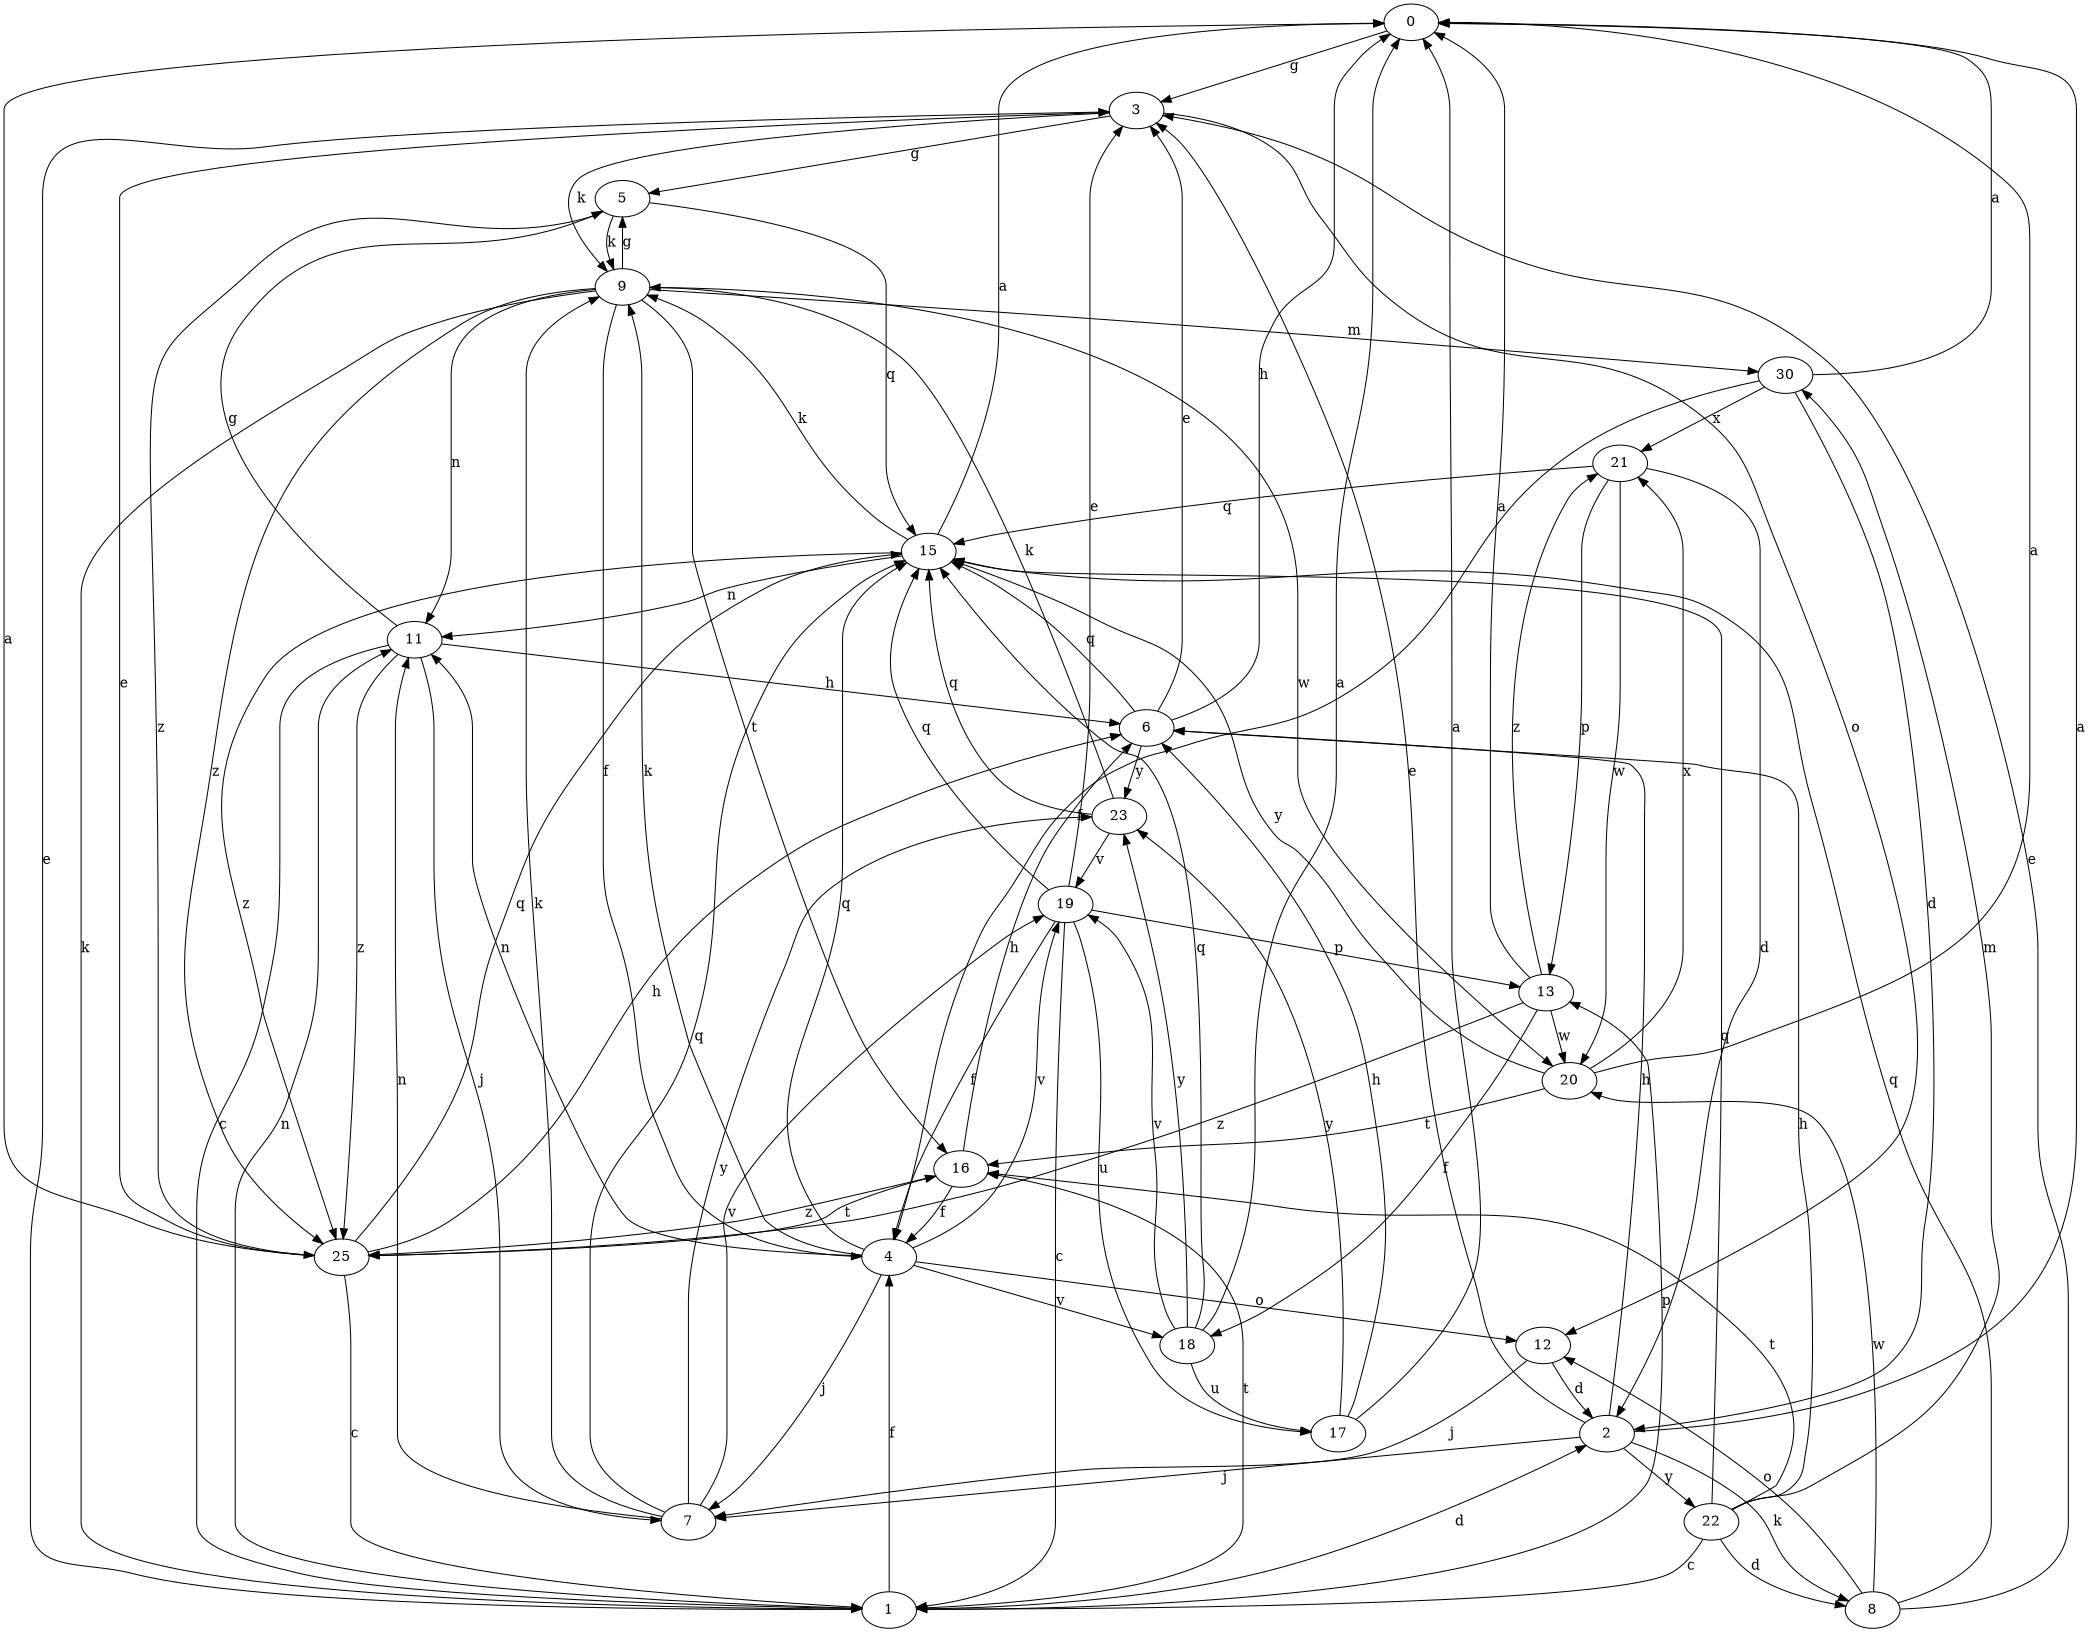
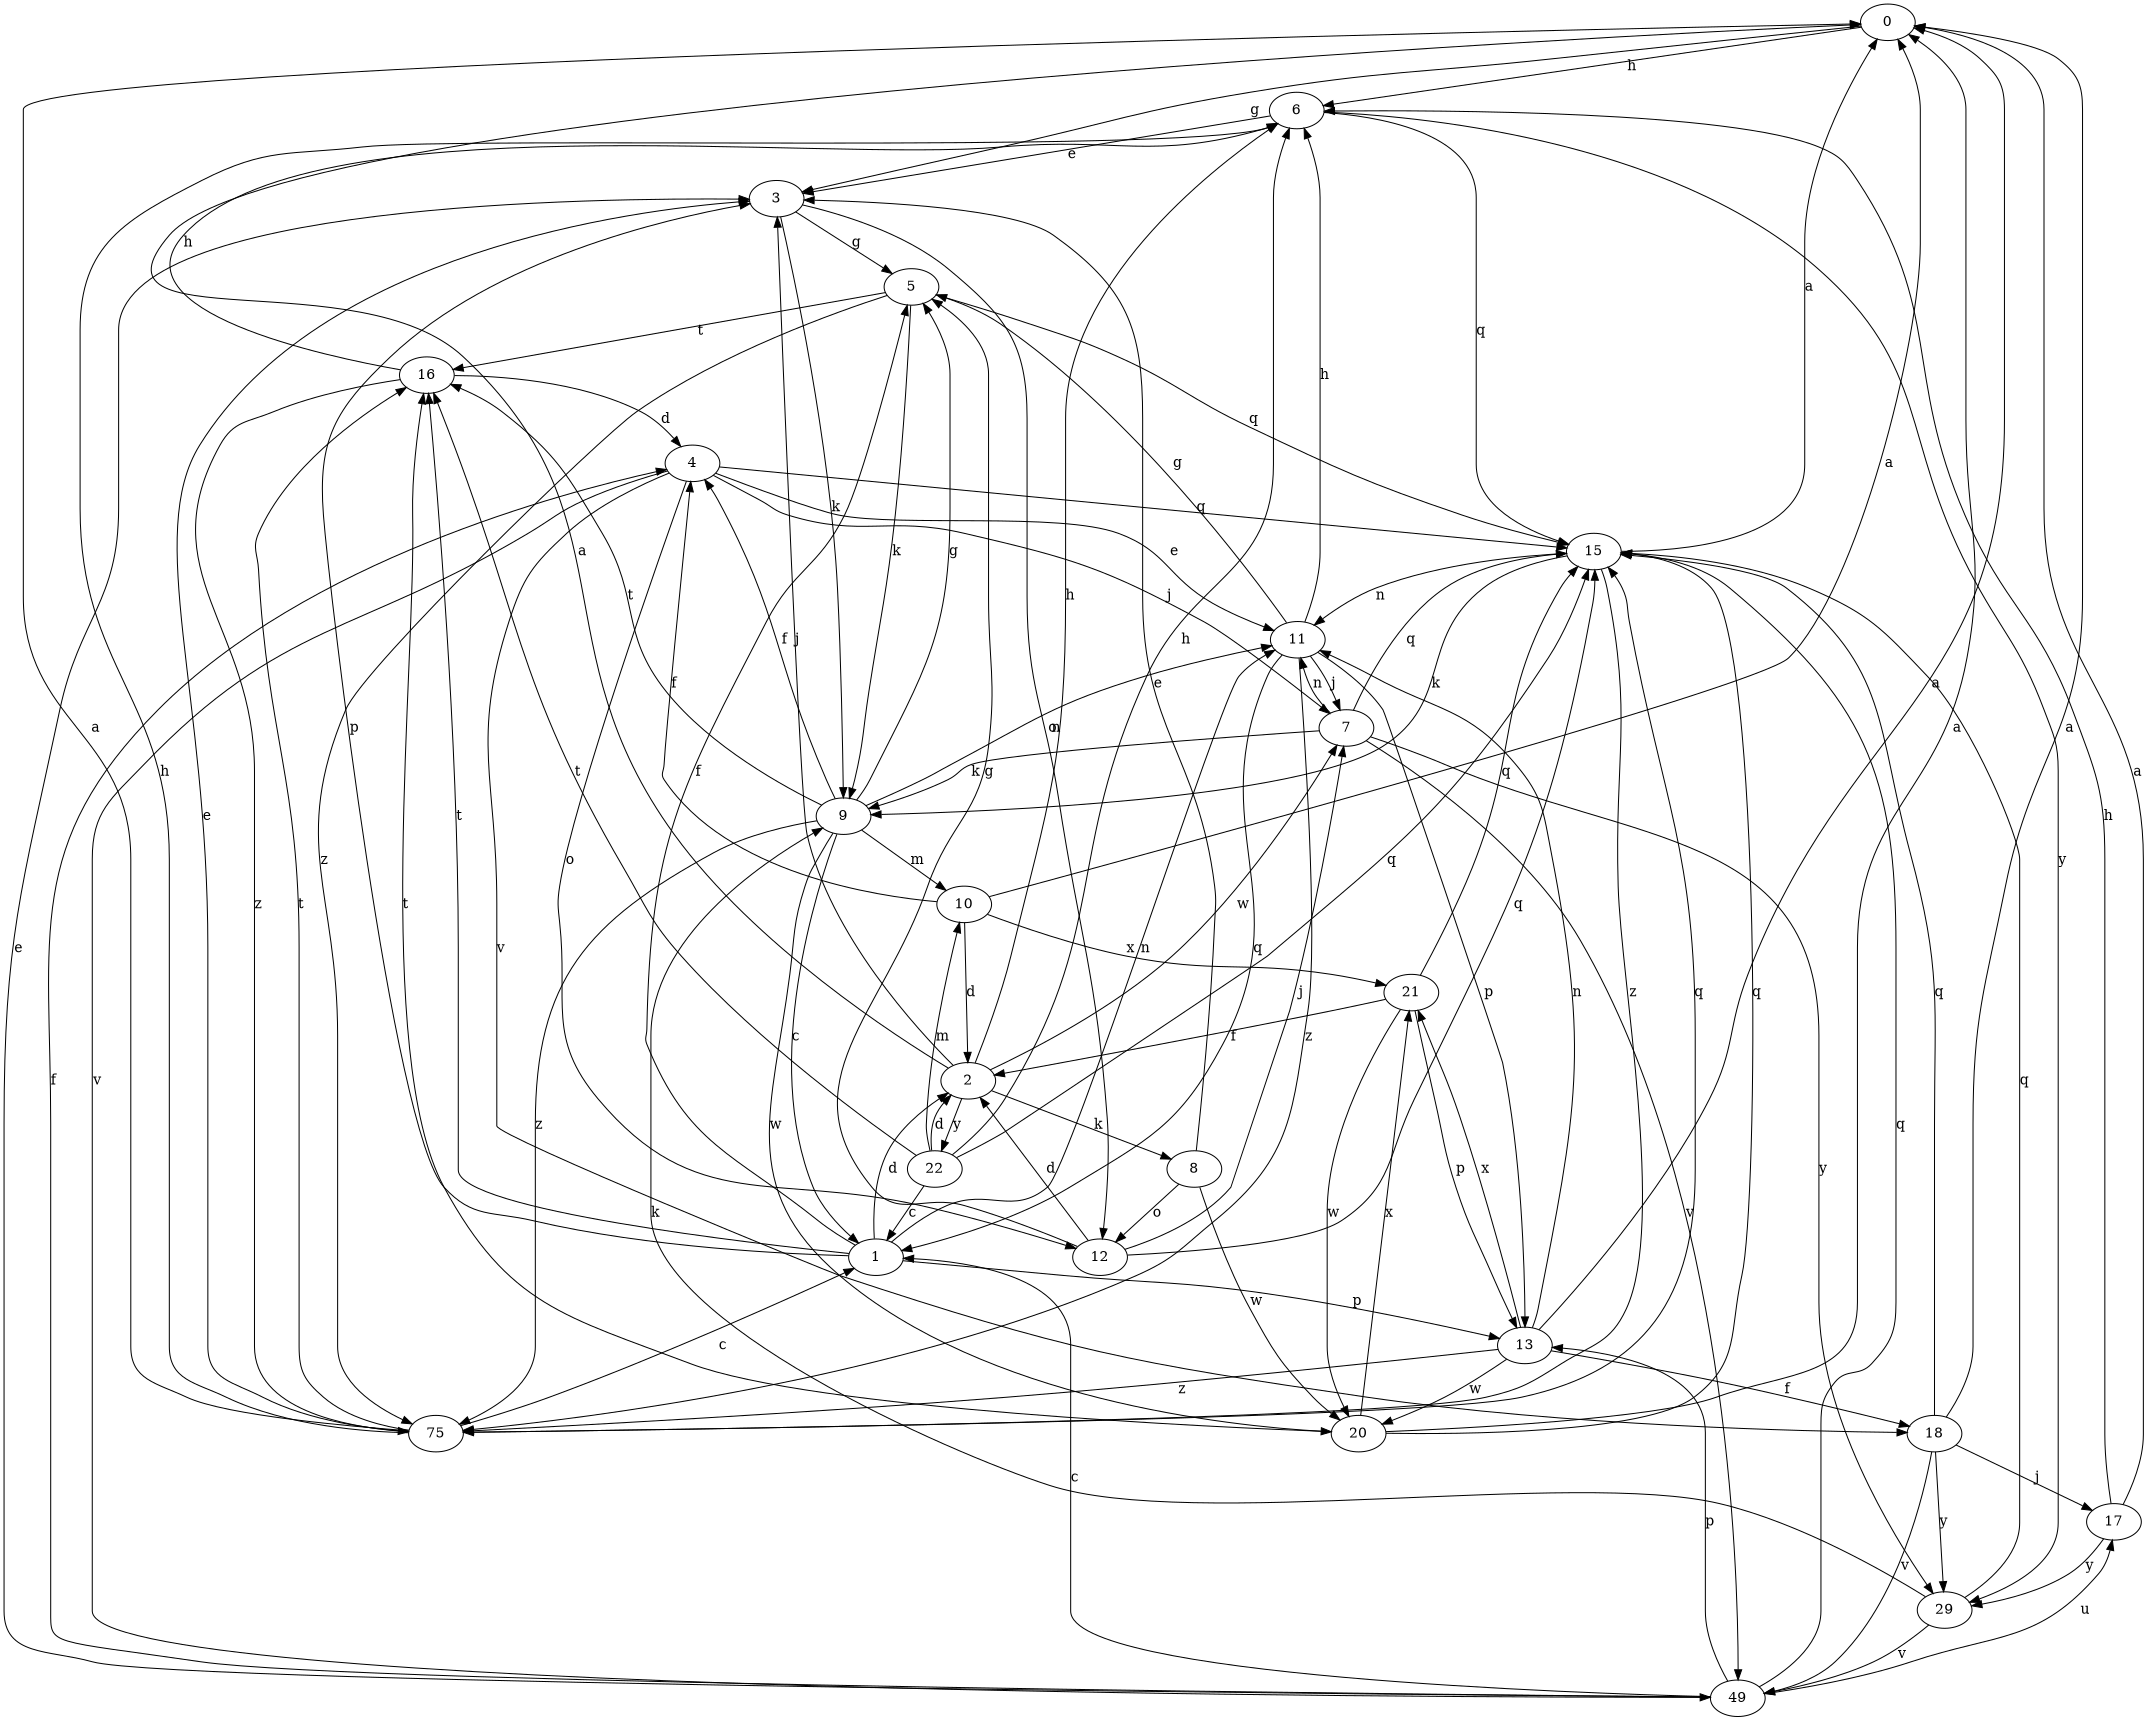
none -> (674, 330)
(1785, 375) -> (964, 904)
(1259, 380) -> (1597, 66)
(1517, 728) -> (1486, 1169)
(1801, 754) -> (1456, 1014)
(1413, 772) -> (797, 640)
(1119, 816) -> (1945, 1610)
(1279, 816) -> (1757, 993)
(646, 829) -> none
none -> (941, 856)
(47, 860) -> (355, 728)
(1066, 904) -> (1738, 1698)
none -> (1565, 934)
(86, 948) -> (796, 1037)
(506, 948) -> (1175, 552)
(1765, 948) -> (1234, 1037)
none -> (1470, 966)
(223, 1125) -> (1258, 948)
(943, 1213) -> (666, 419)
(342, 1257) -> (436, 1434)
(1216, 1390) -> (2037, 1478)
(889, 1439) -> (691, 777)
(1225, 1478) -> (1244, 904)
(1770, 1584) -> (933, 1125)
